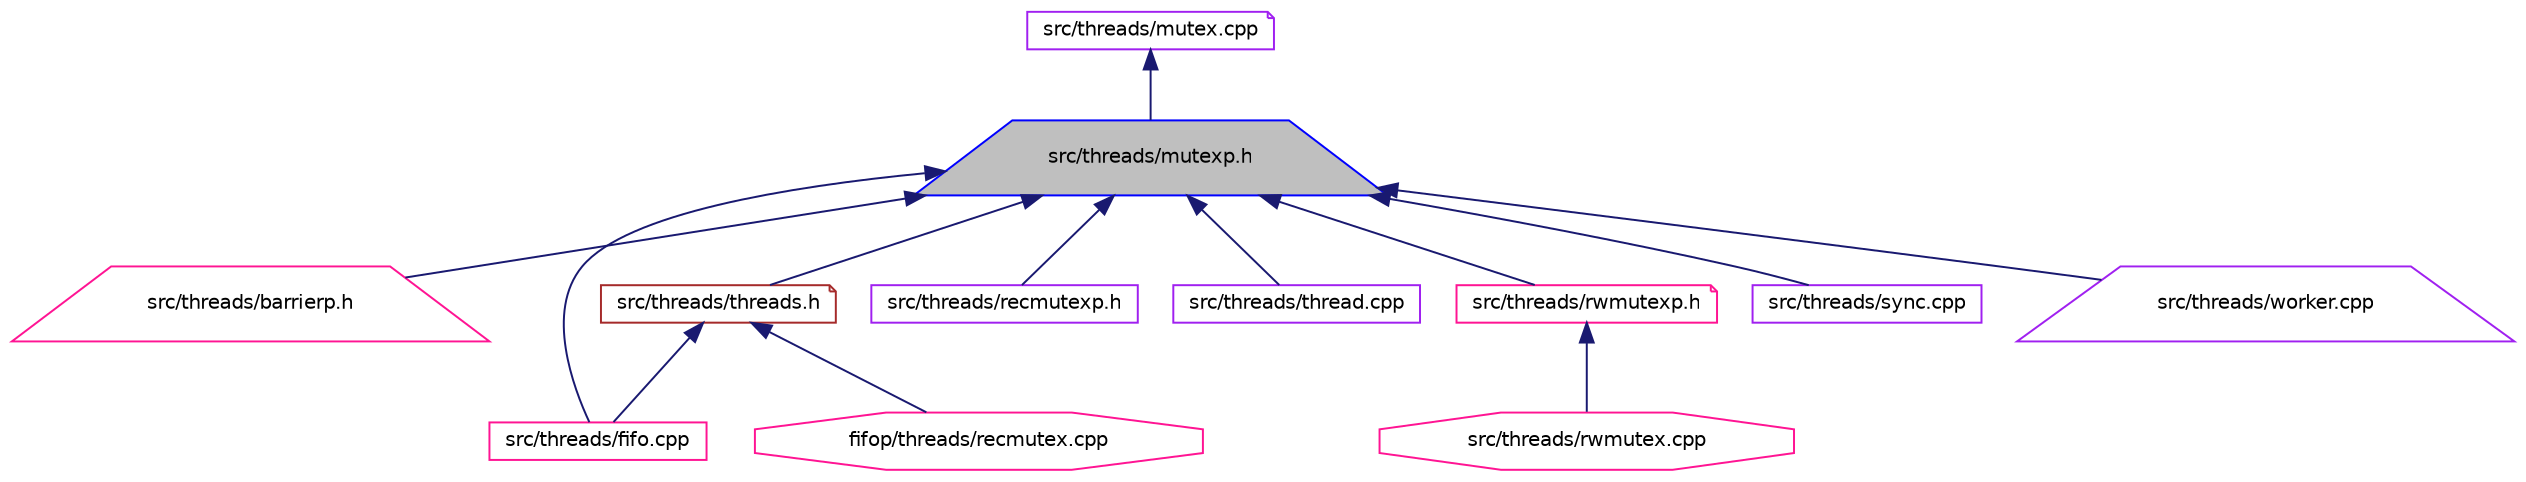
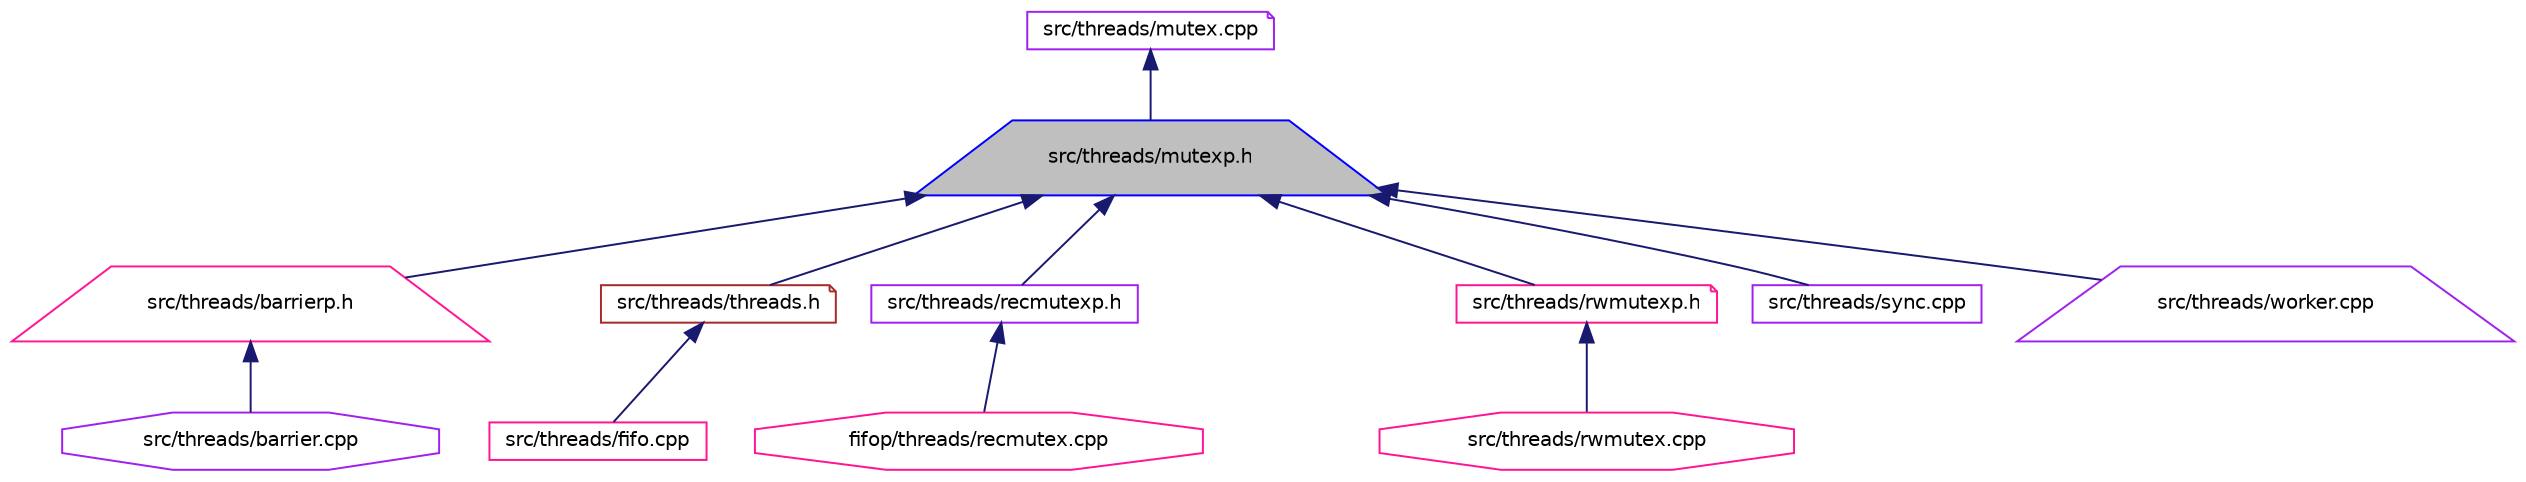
(667, 219) -> none
(1297, 304) -> none
(848, 372) -> (991, 377)
none -> (251, 441)
